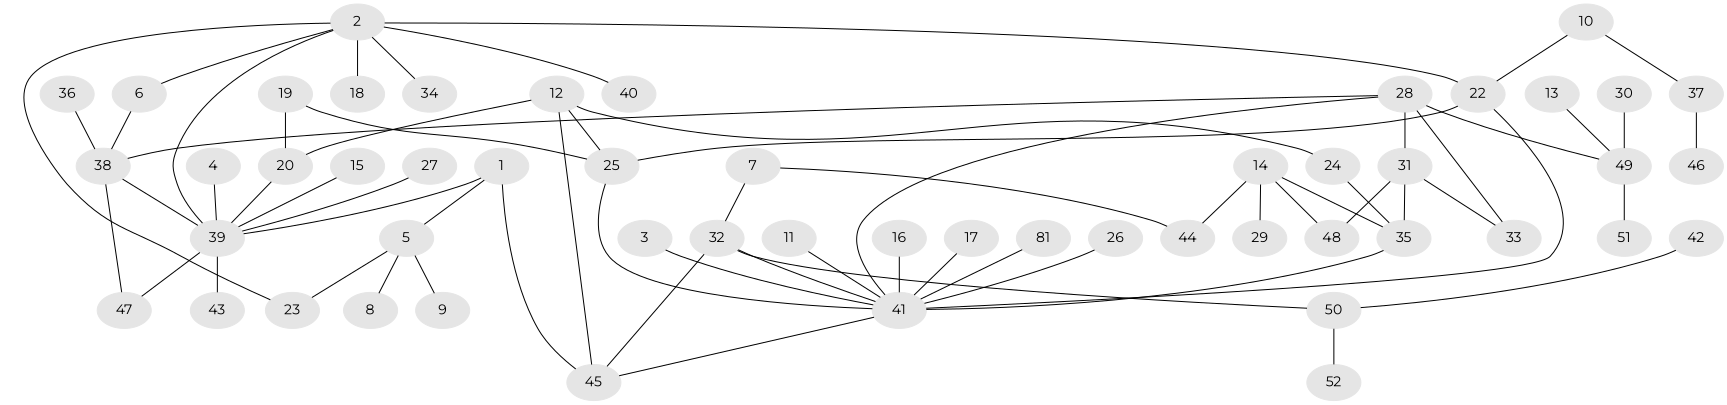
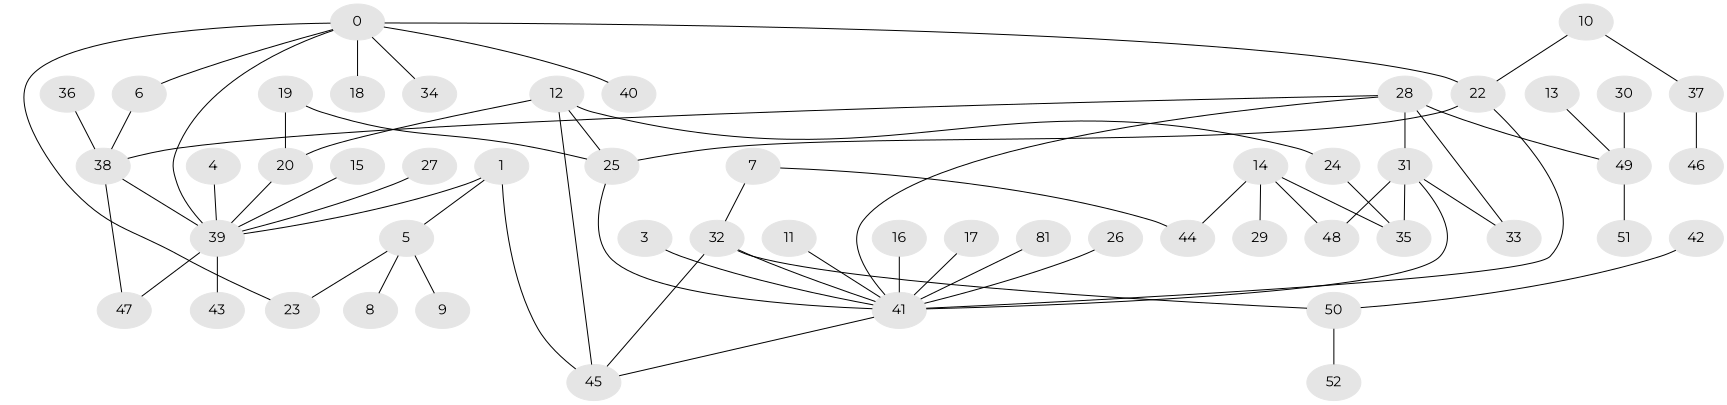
(358, 22) -> (358, 22)
(1237, 285) -> (1227, 295)
